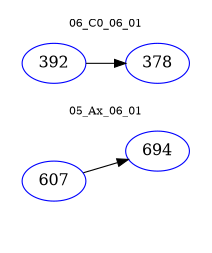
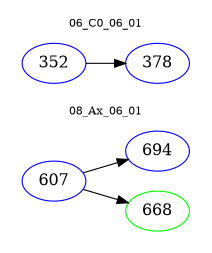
(54, 63) -> (54, 63)
(106, 112) -> (106, 112)
none -> (158, 211)
